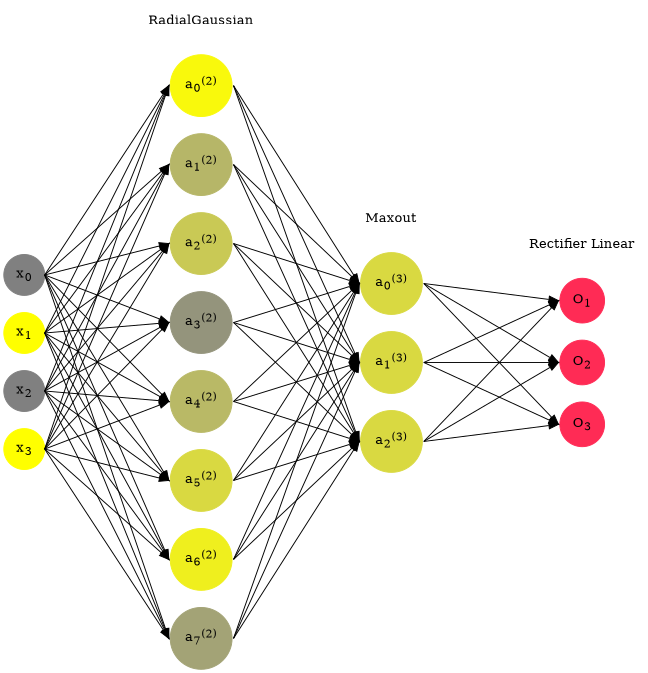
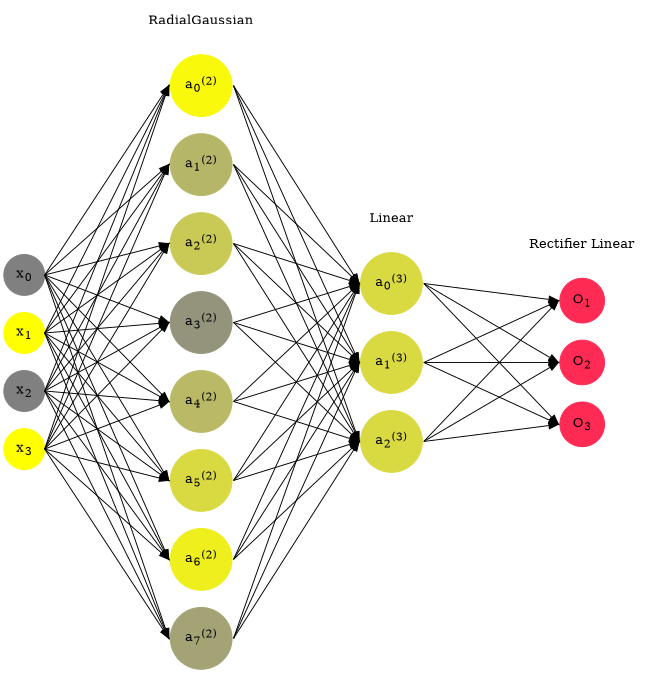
(391, 219) -> (391, 219)
